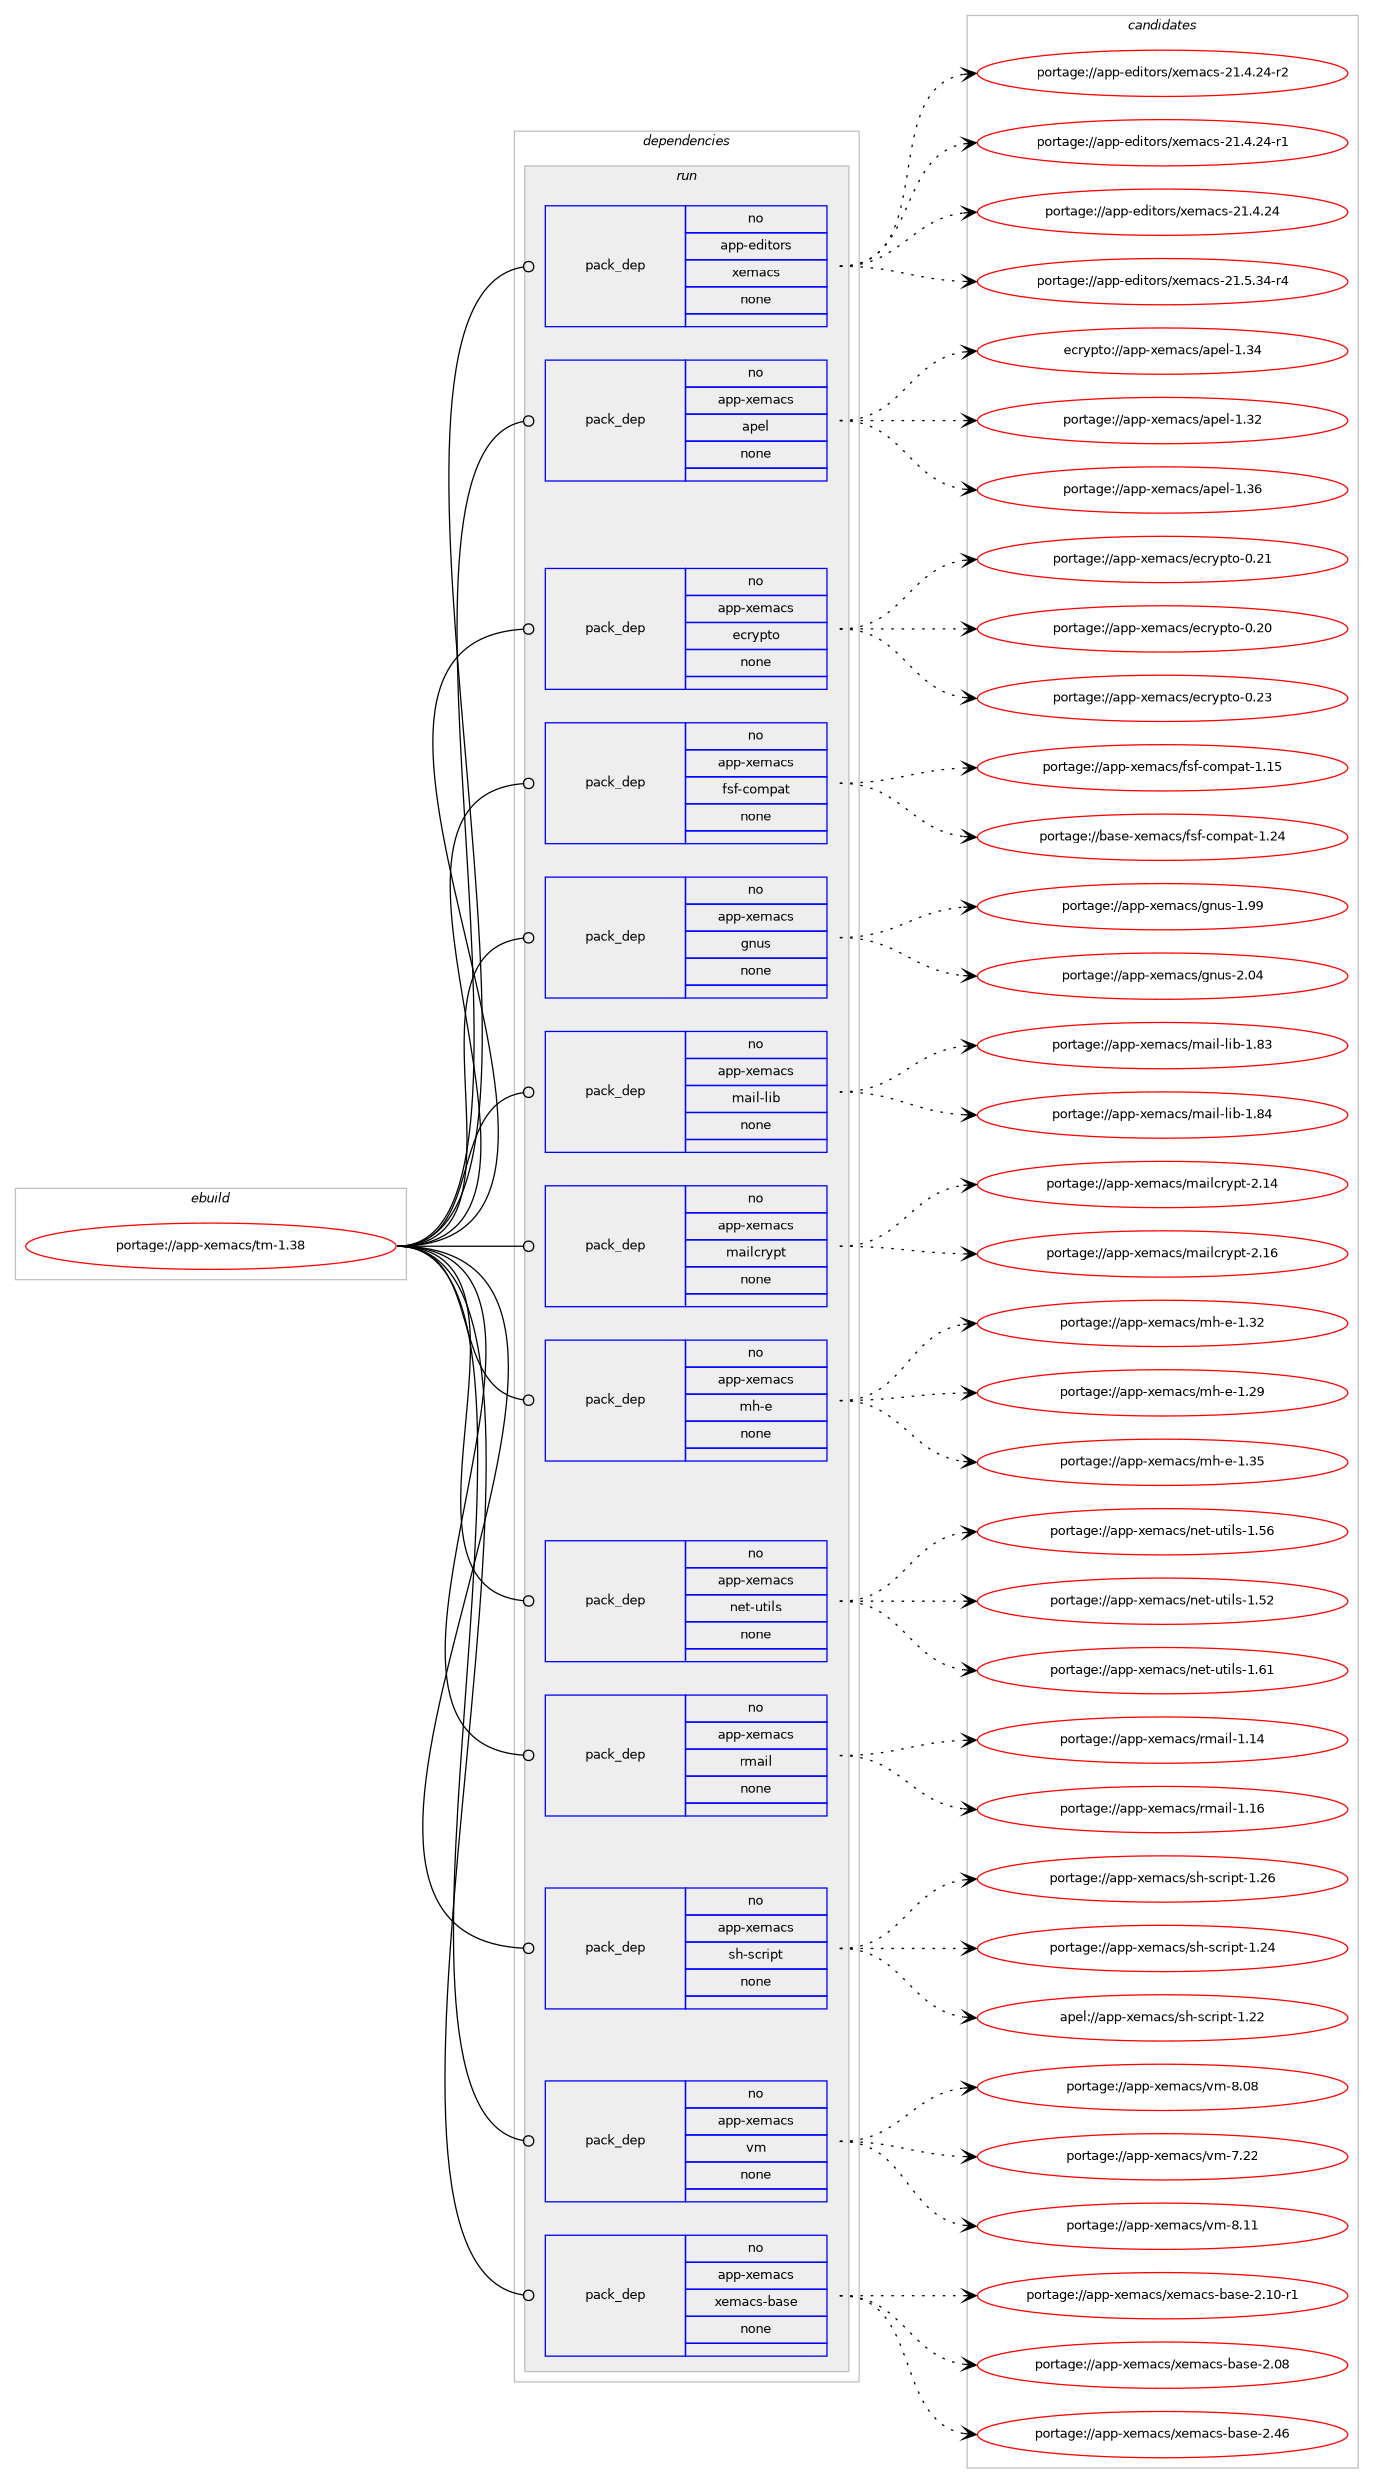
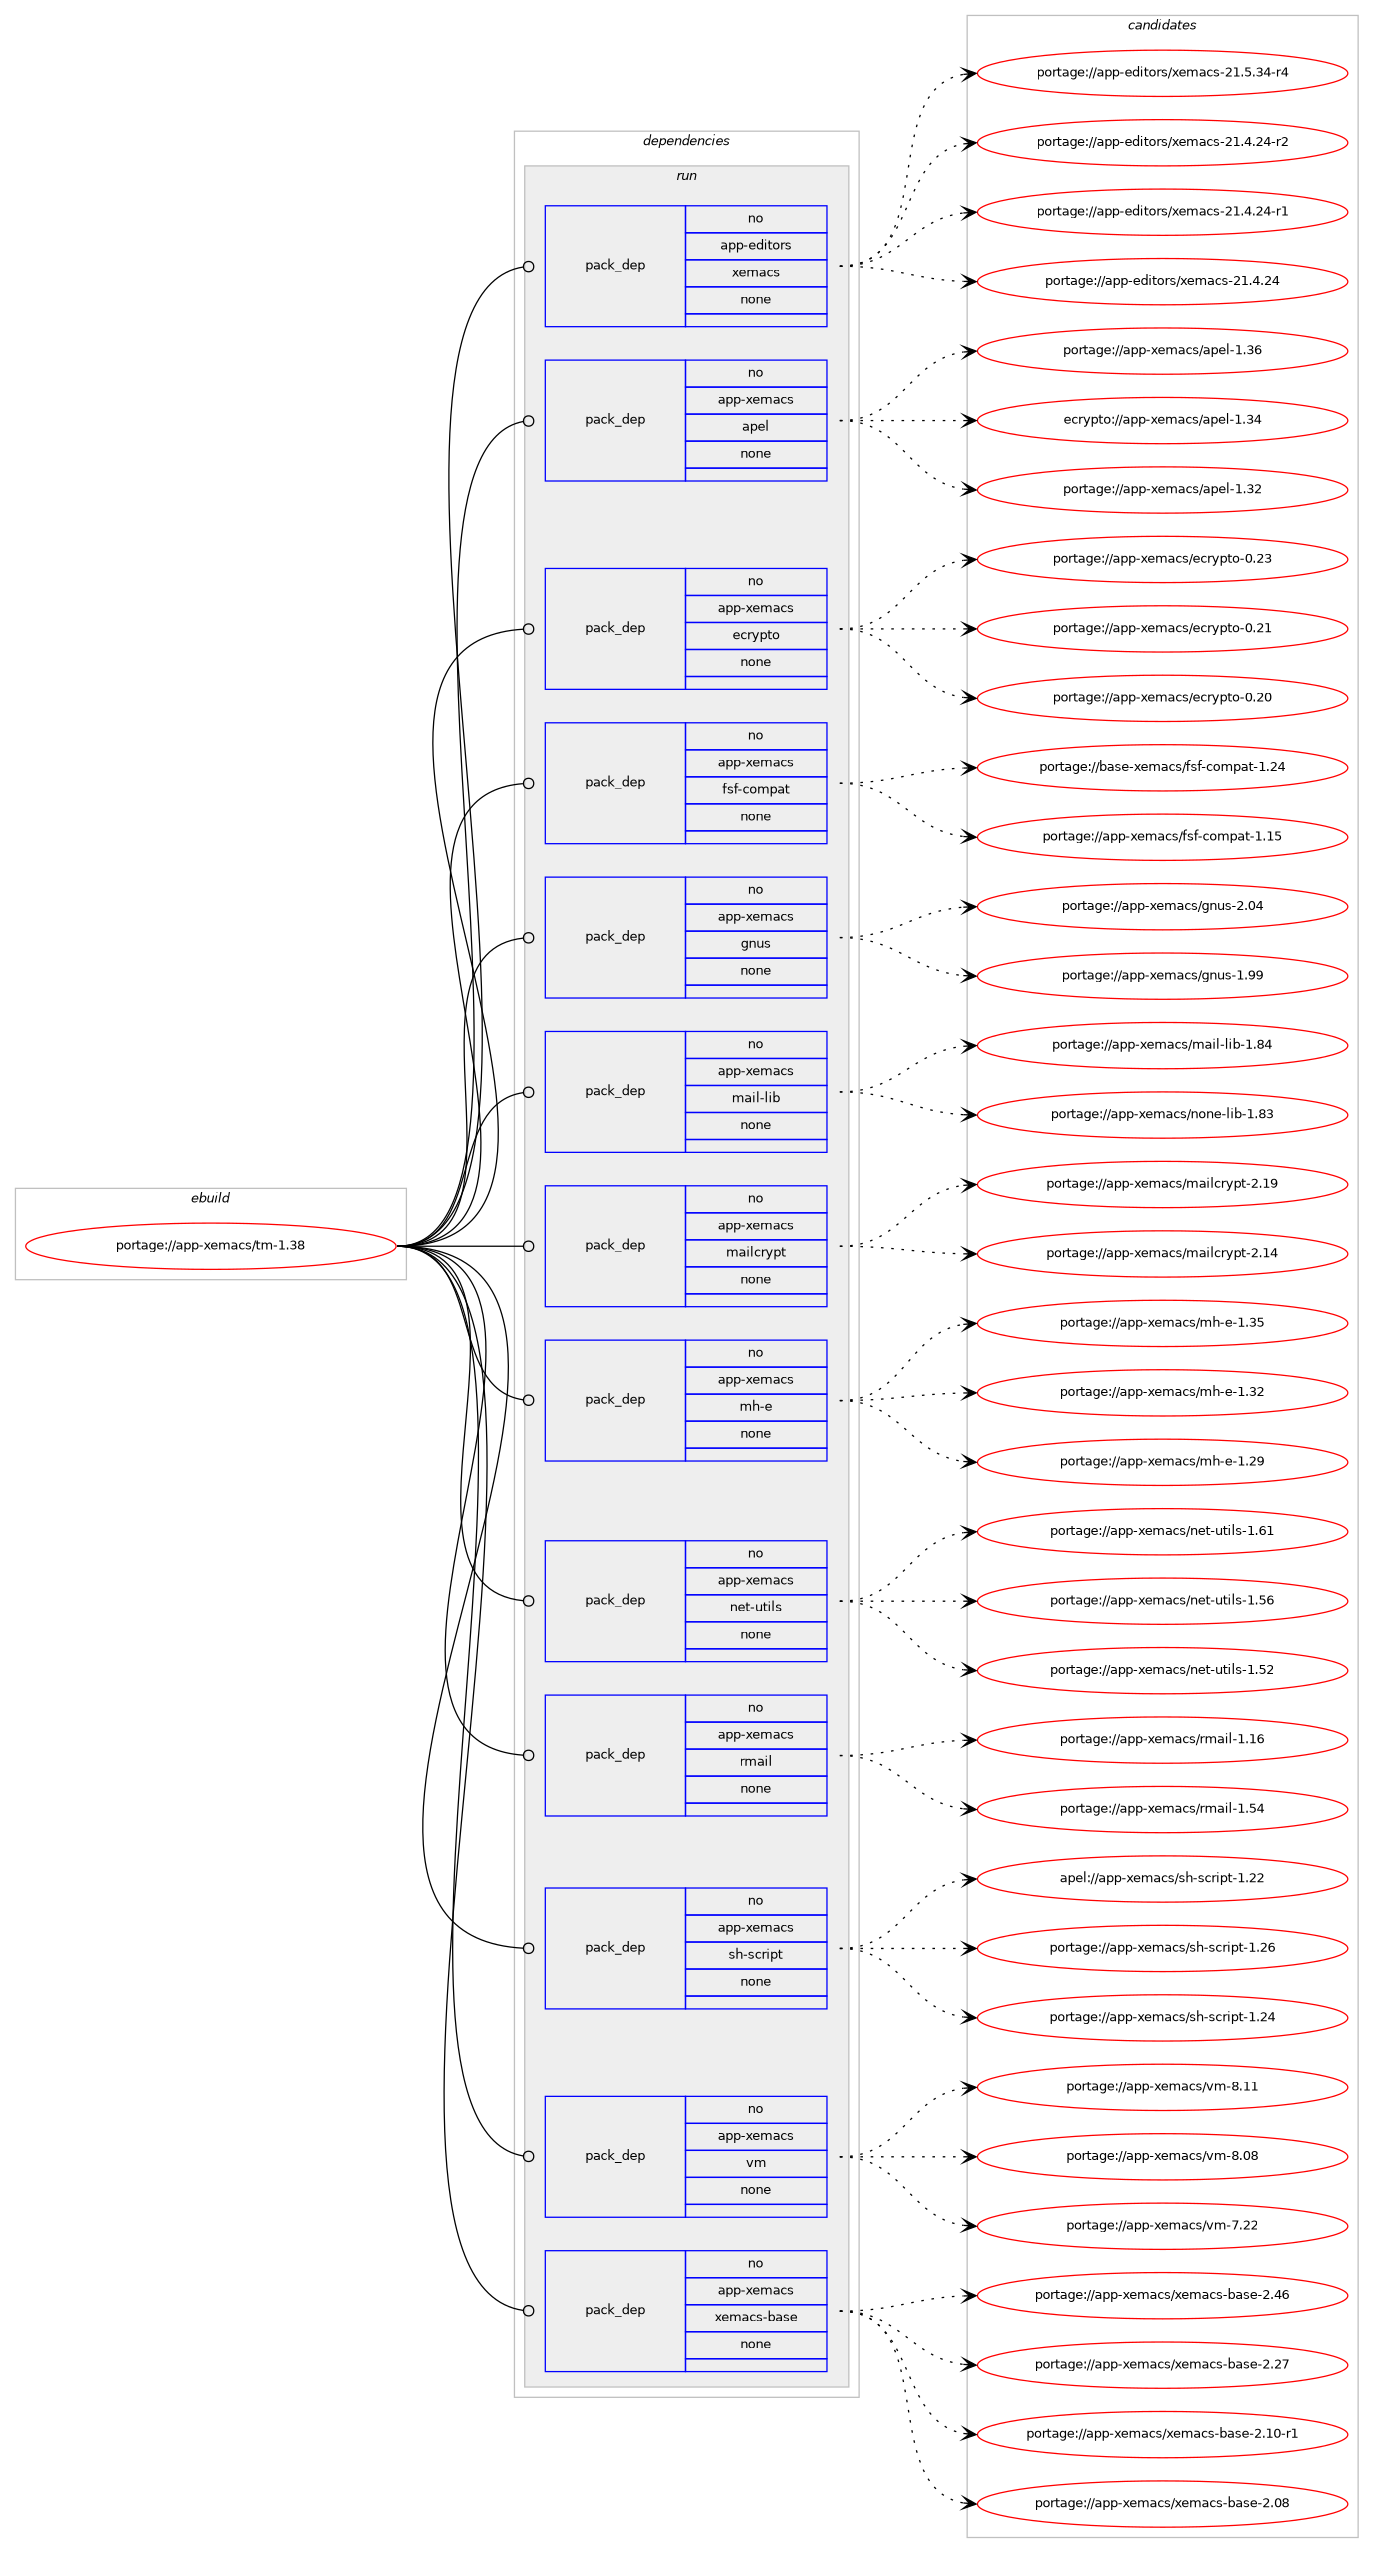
(1163, 1046) -> (1163, 1115)
(1163, 1254) -> (1163, 1185)
(1163, 1740) -> (1163, 1810)
none -> (1163, 2365)
